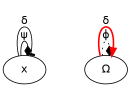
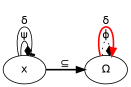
none -> (61, 70)
